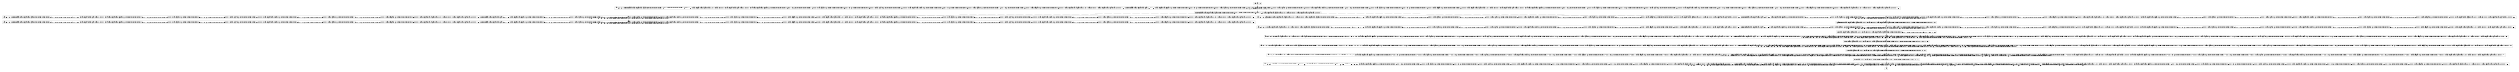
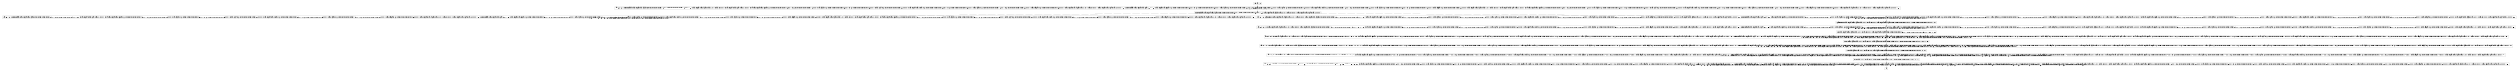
(629, 22) -> none
